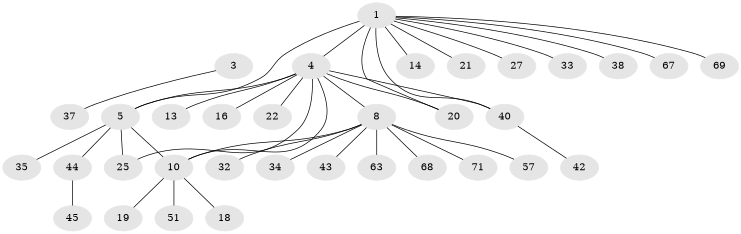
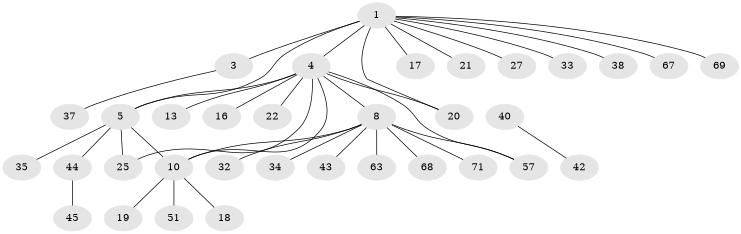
(415, 66) -> (415, 66)
(410, 88) -> (419, 121)
(416, 95) -> (299, 41)
